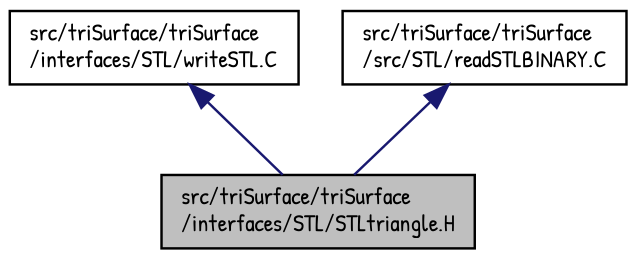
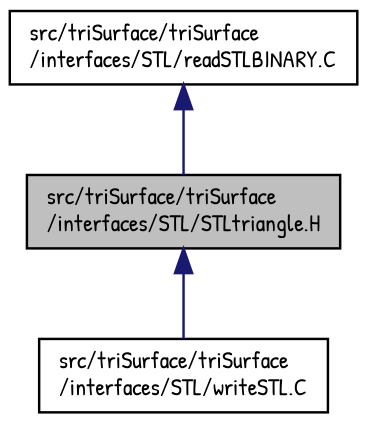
(485, 48) -> (184, 48)
(245, 138) -> (184, 306)
